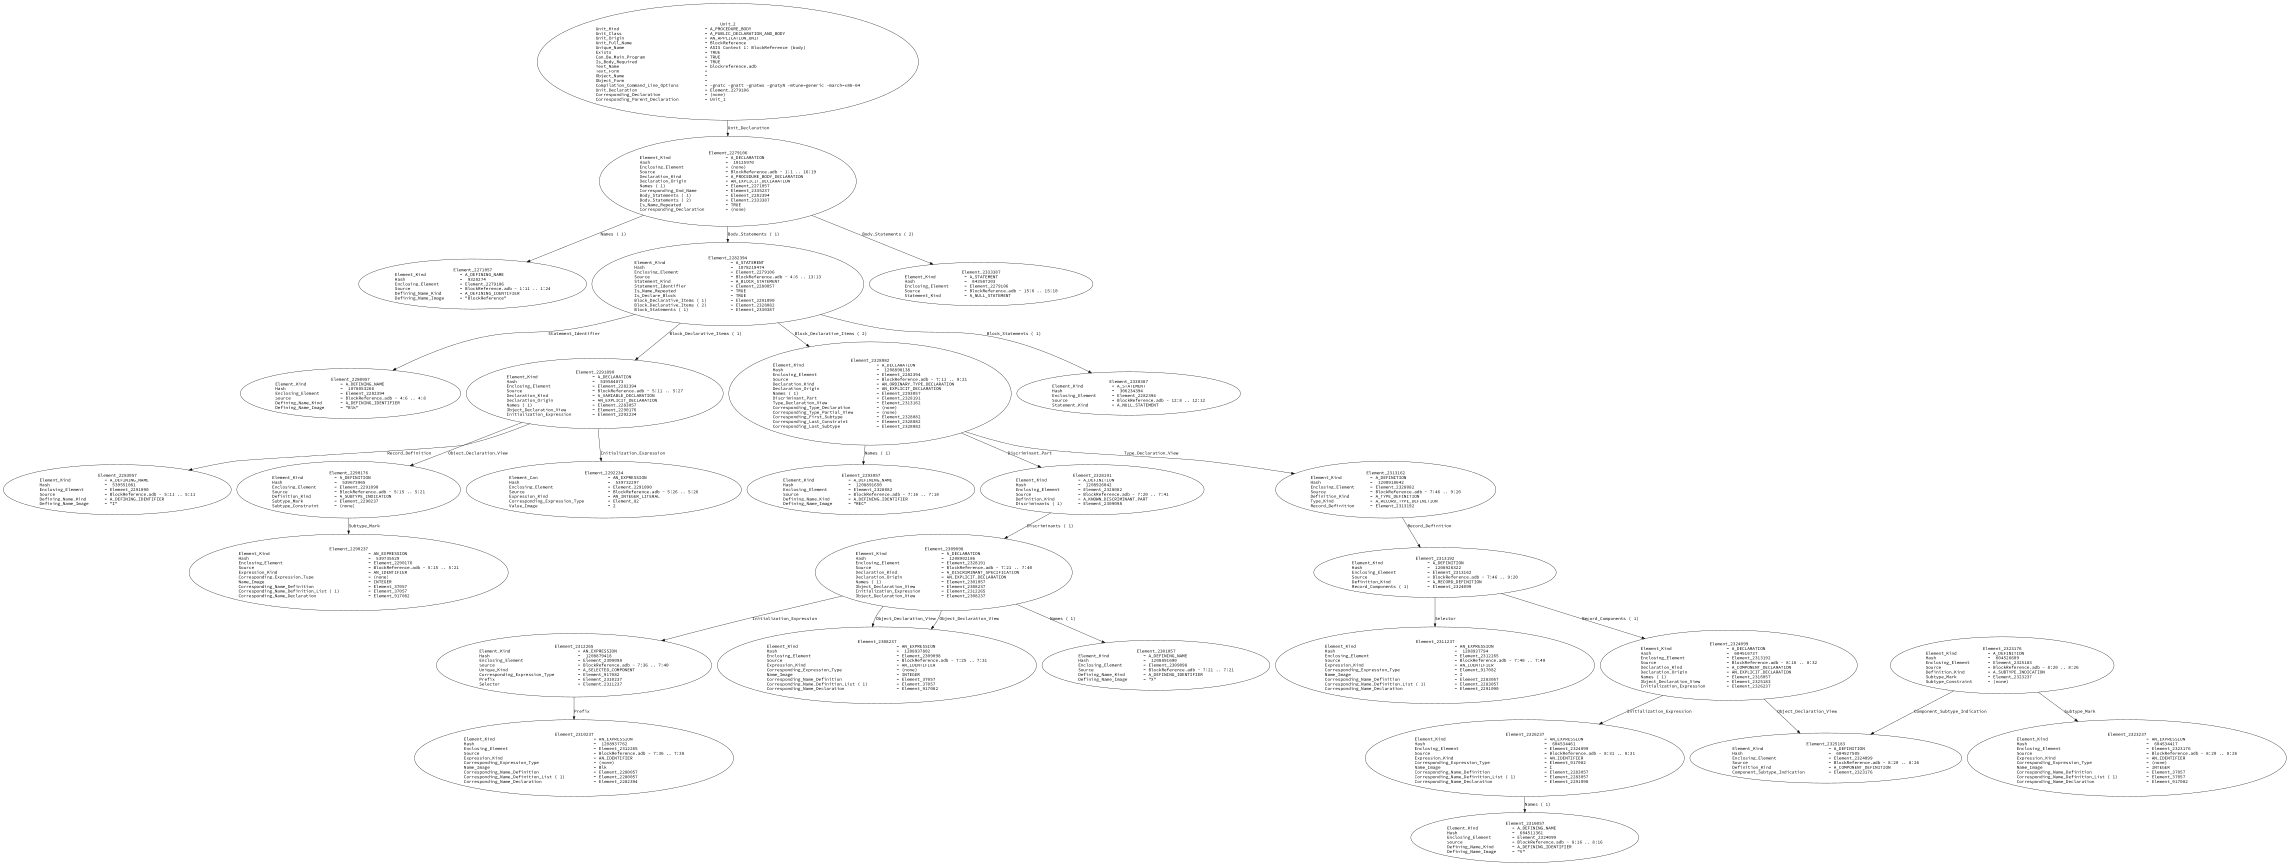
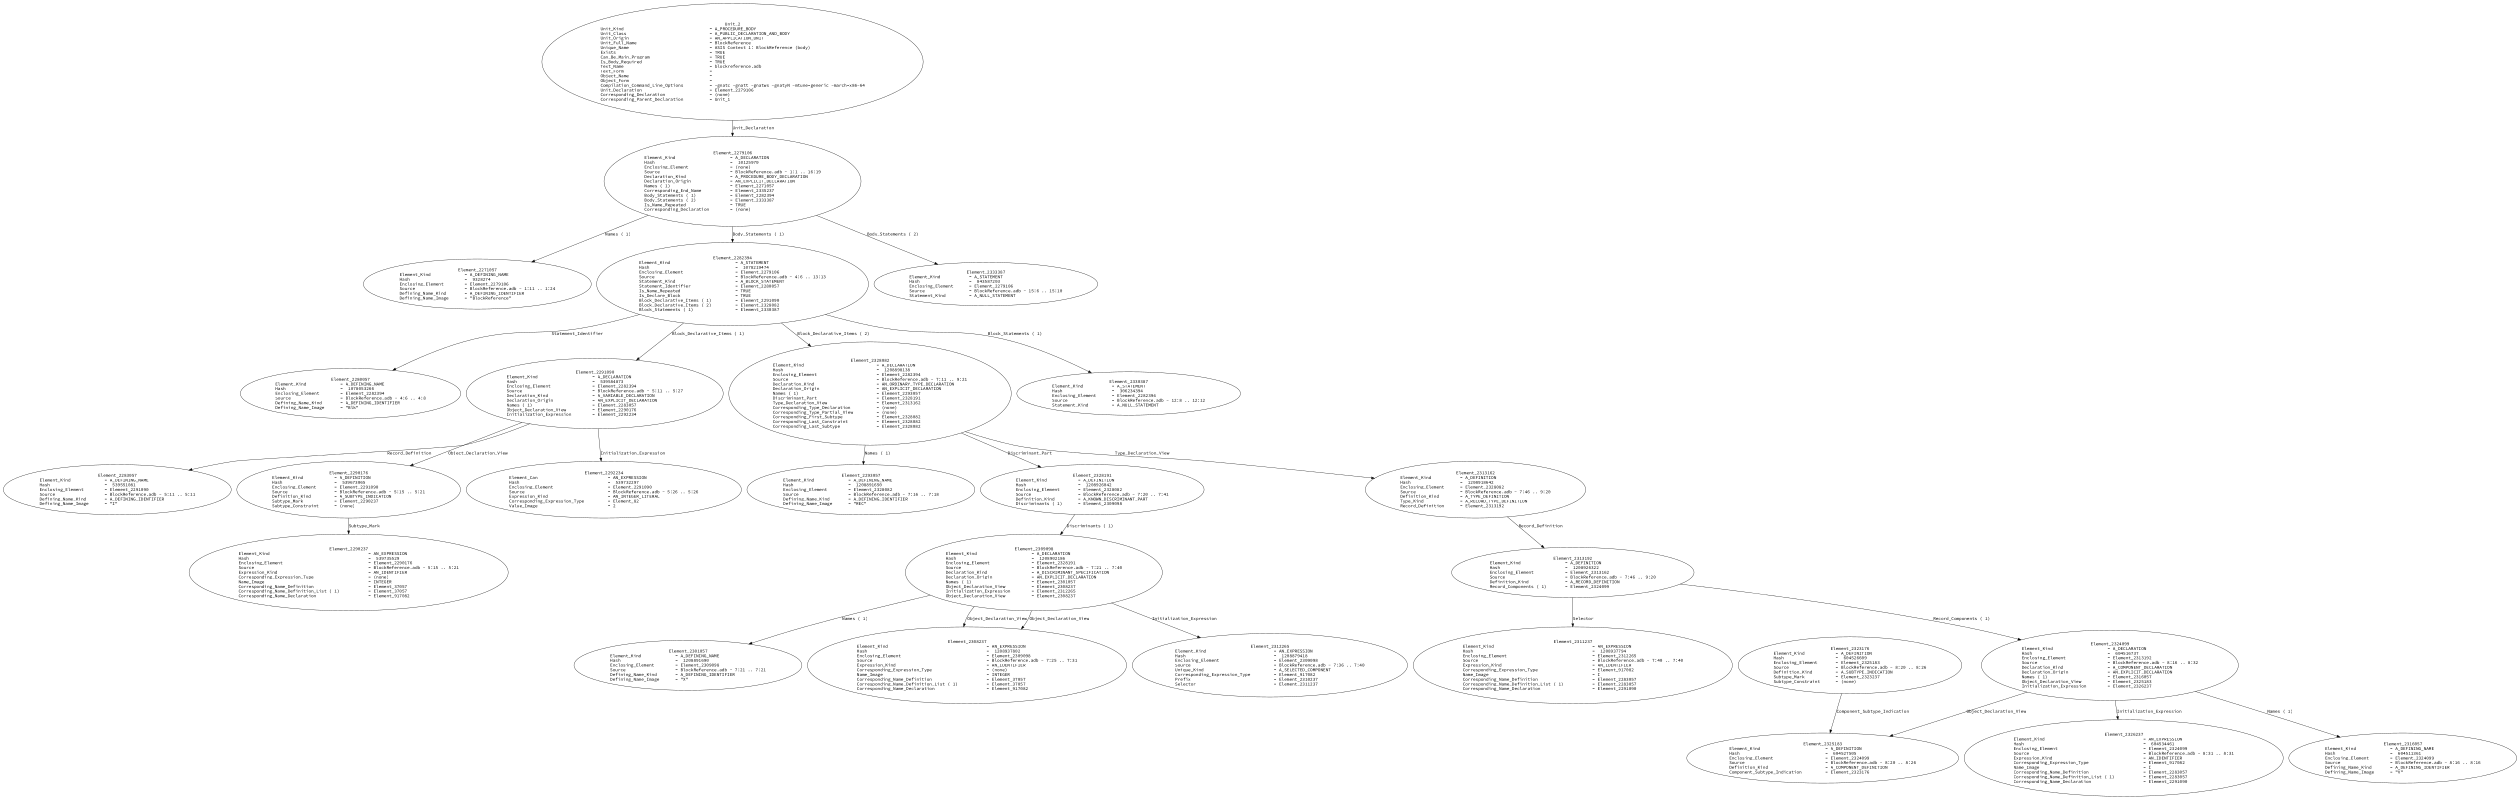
(574, 758) -> none
(2127, 758) -> none
(1525, 803) -> (2266, 713)
